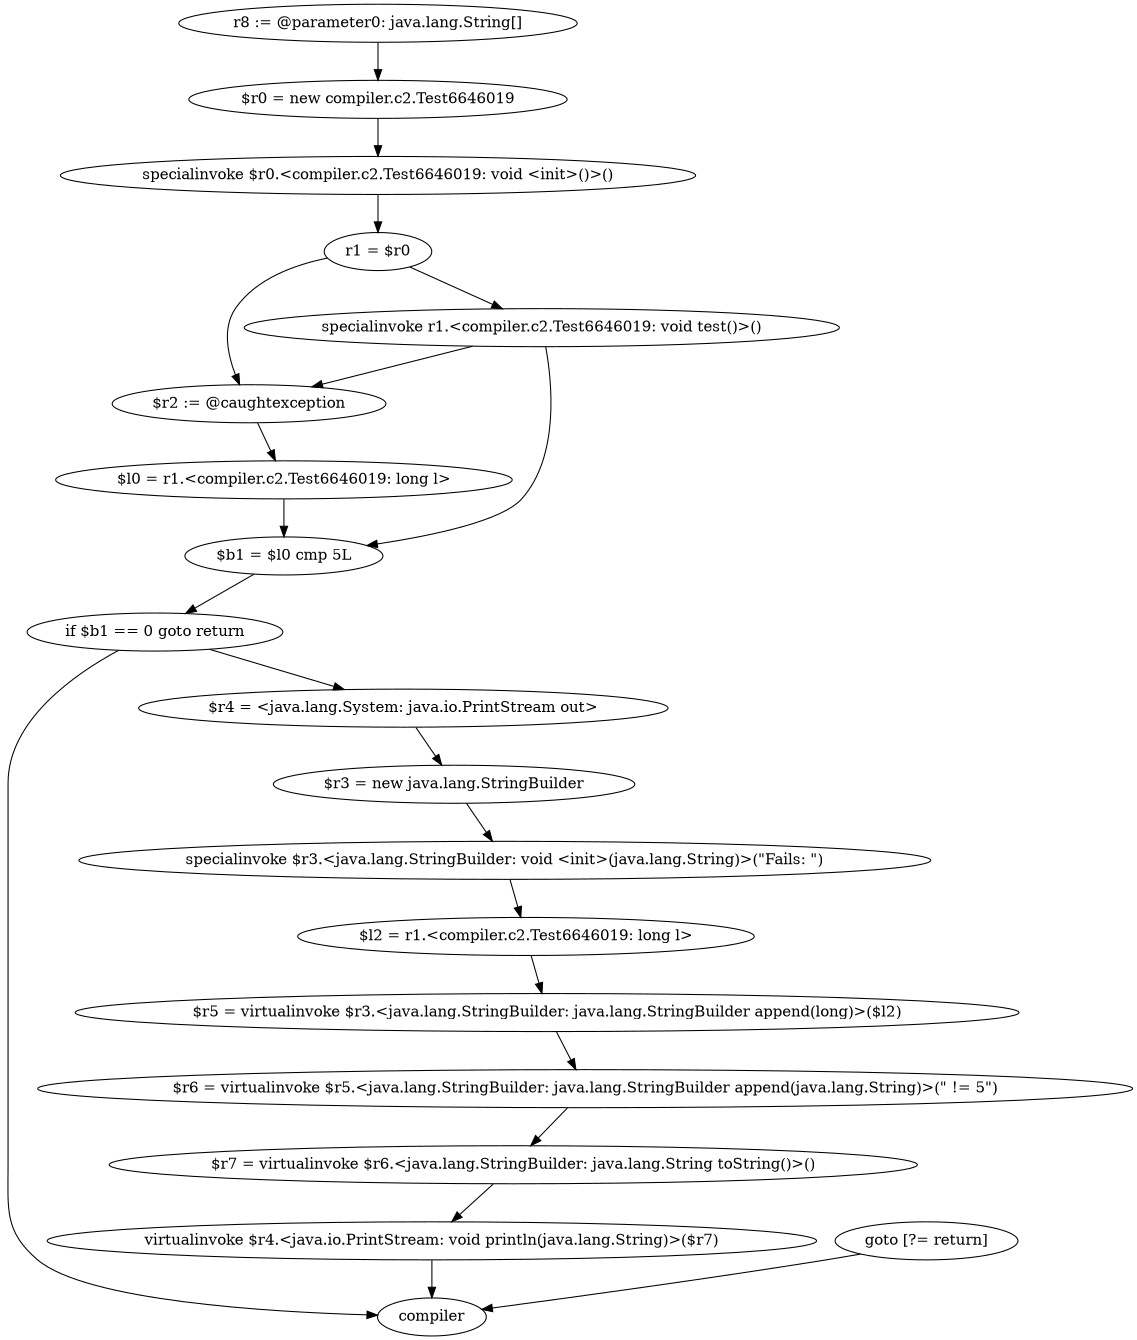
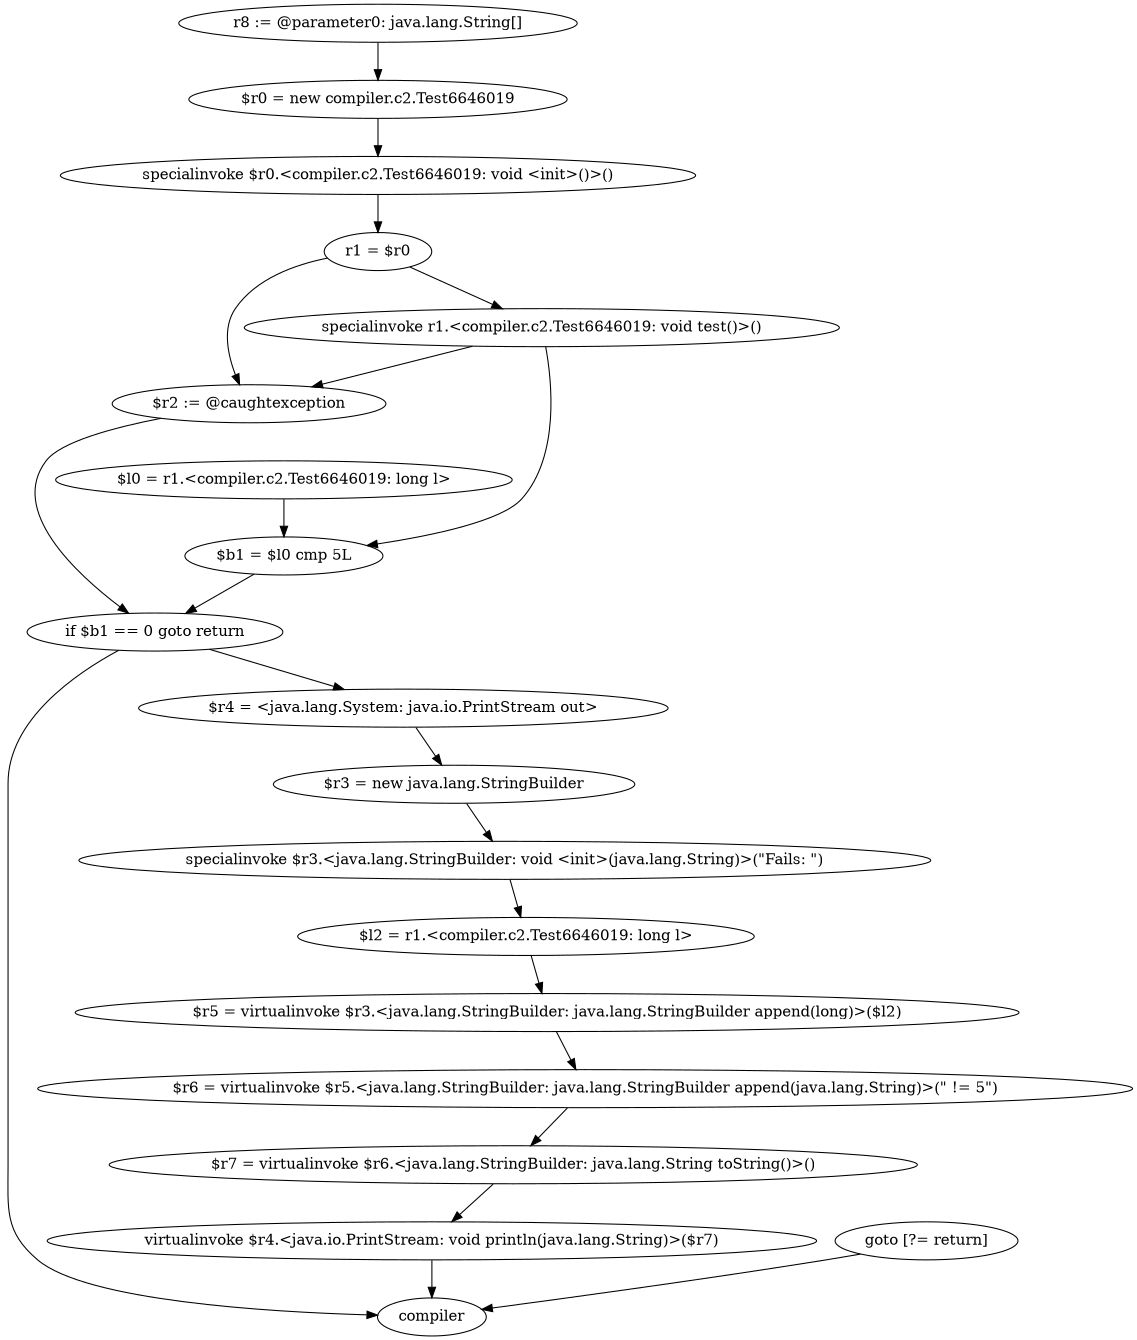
(264, 437) -> (36, 487)
